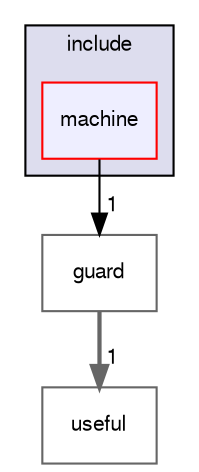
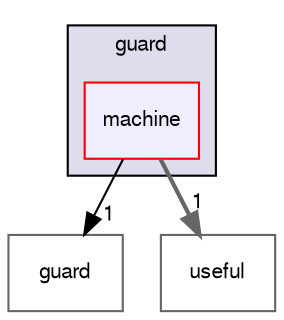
(99, 46) -> (142, 46)
(99, 339) -> (176, 189)
